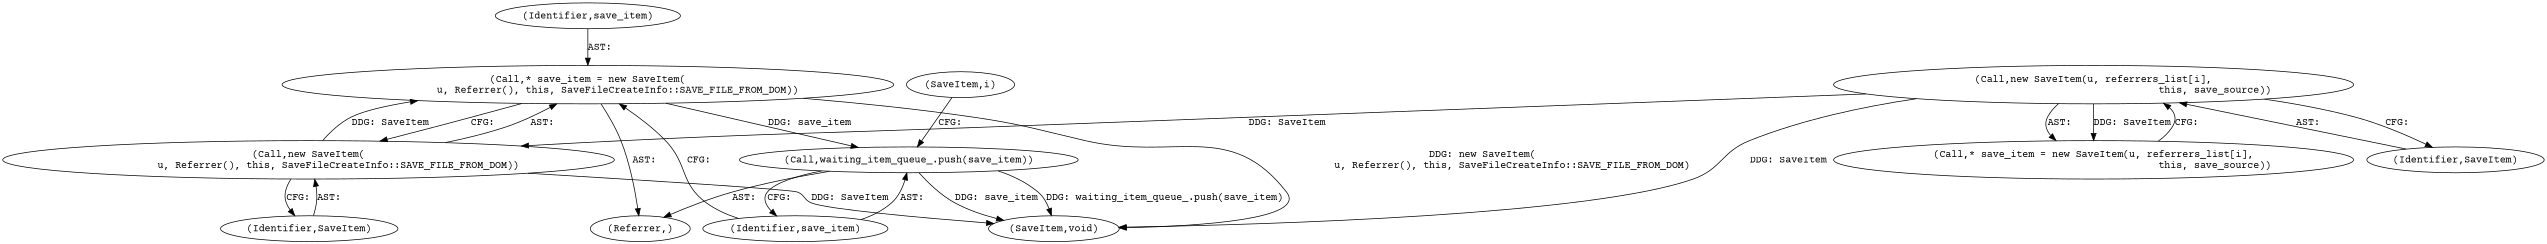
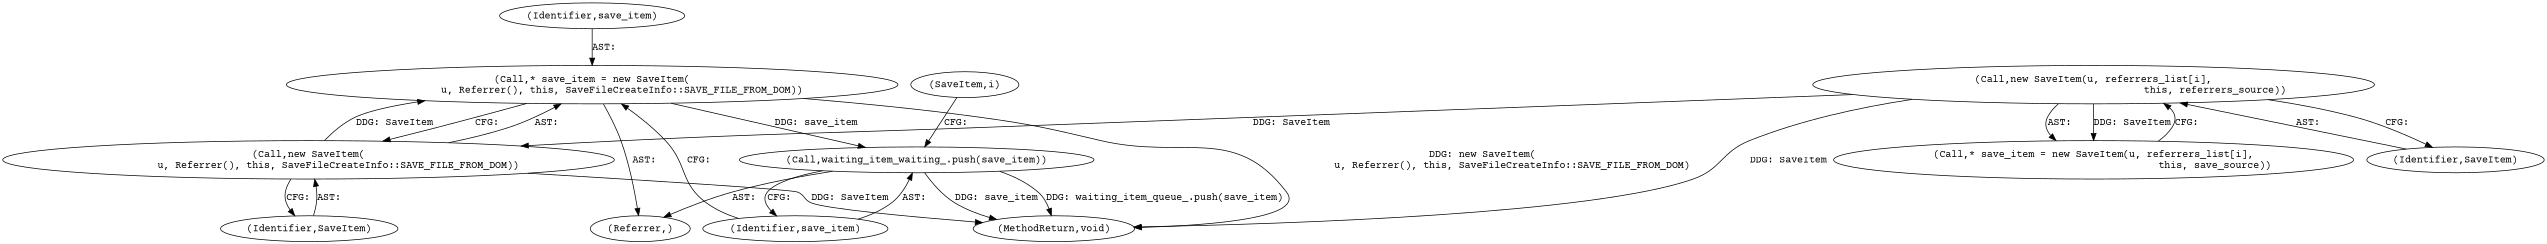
(2094, 85) -> (2094, 85)
(909, 160) -> (917, 160)
(1054, 229) -> (1054, 229)
